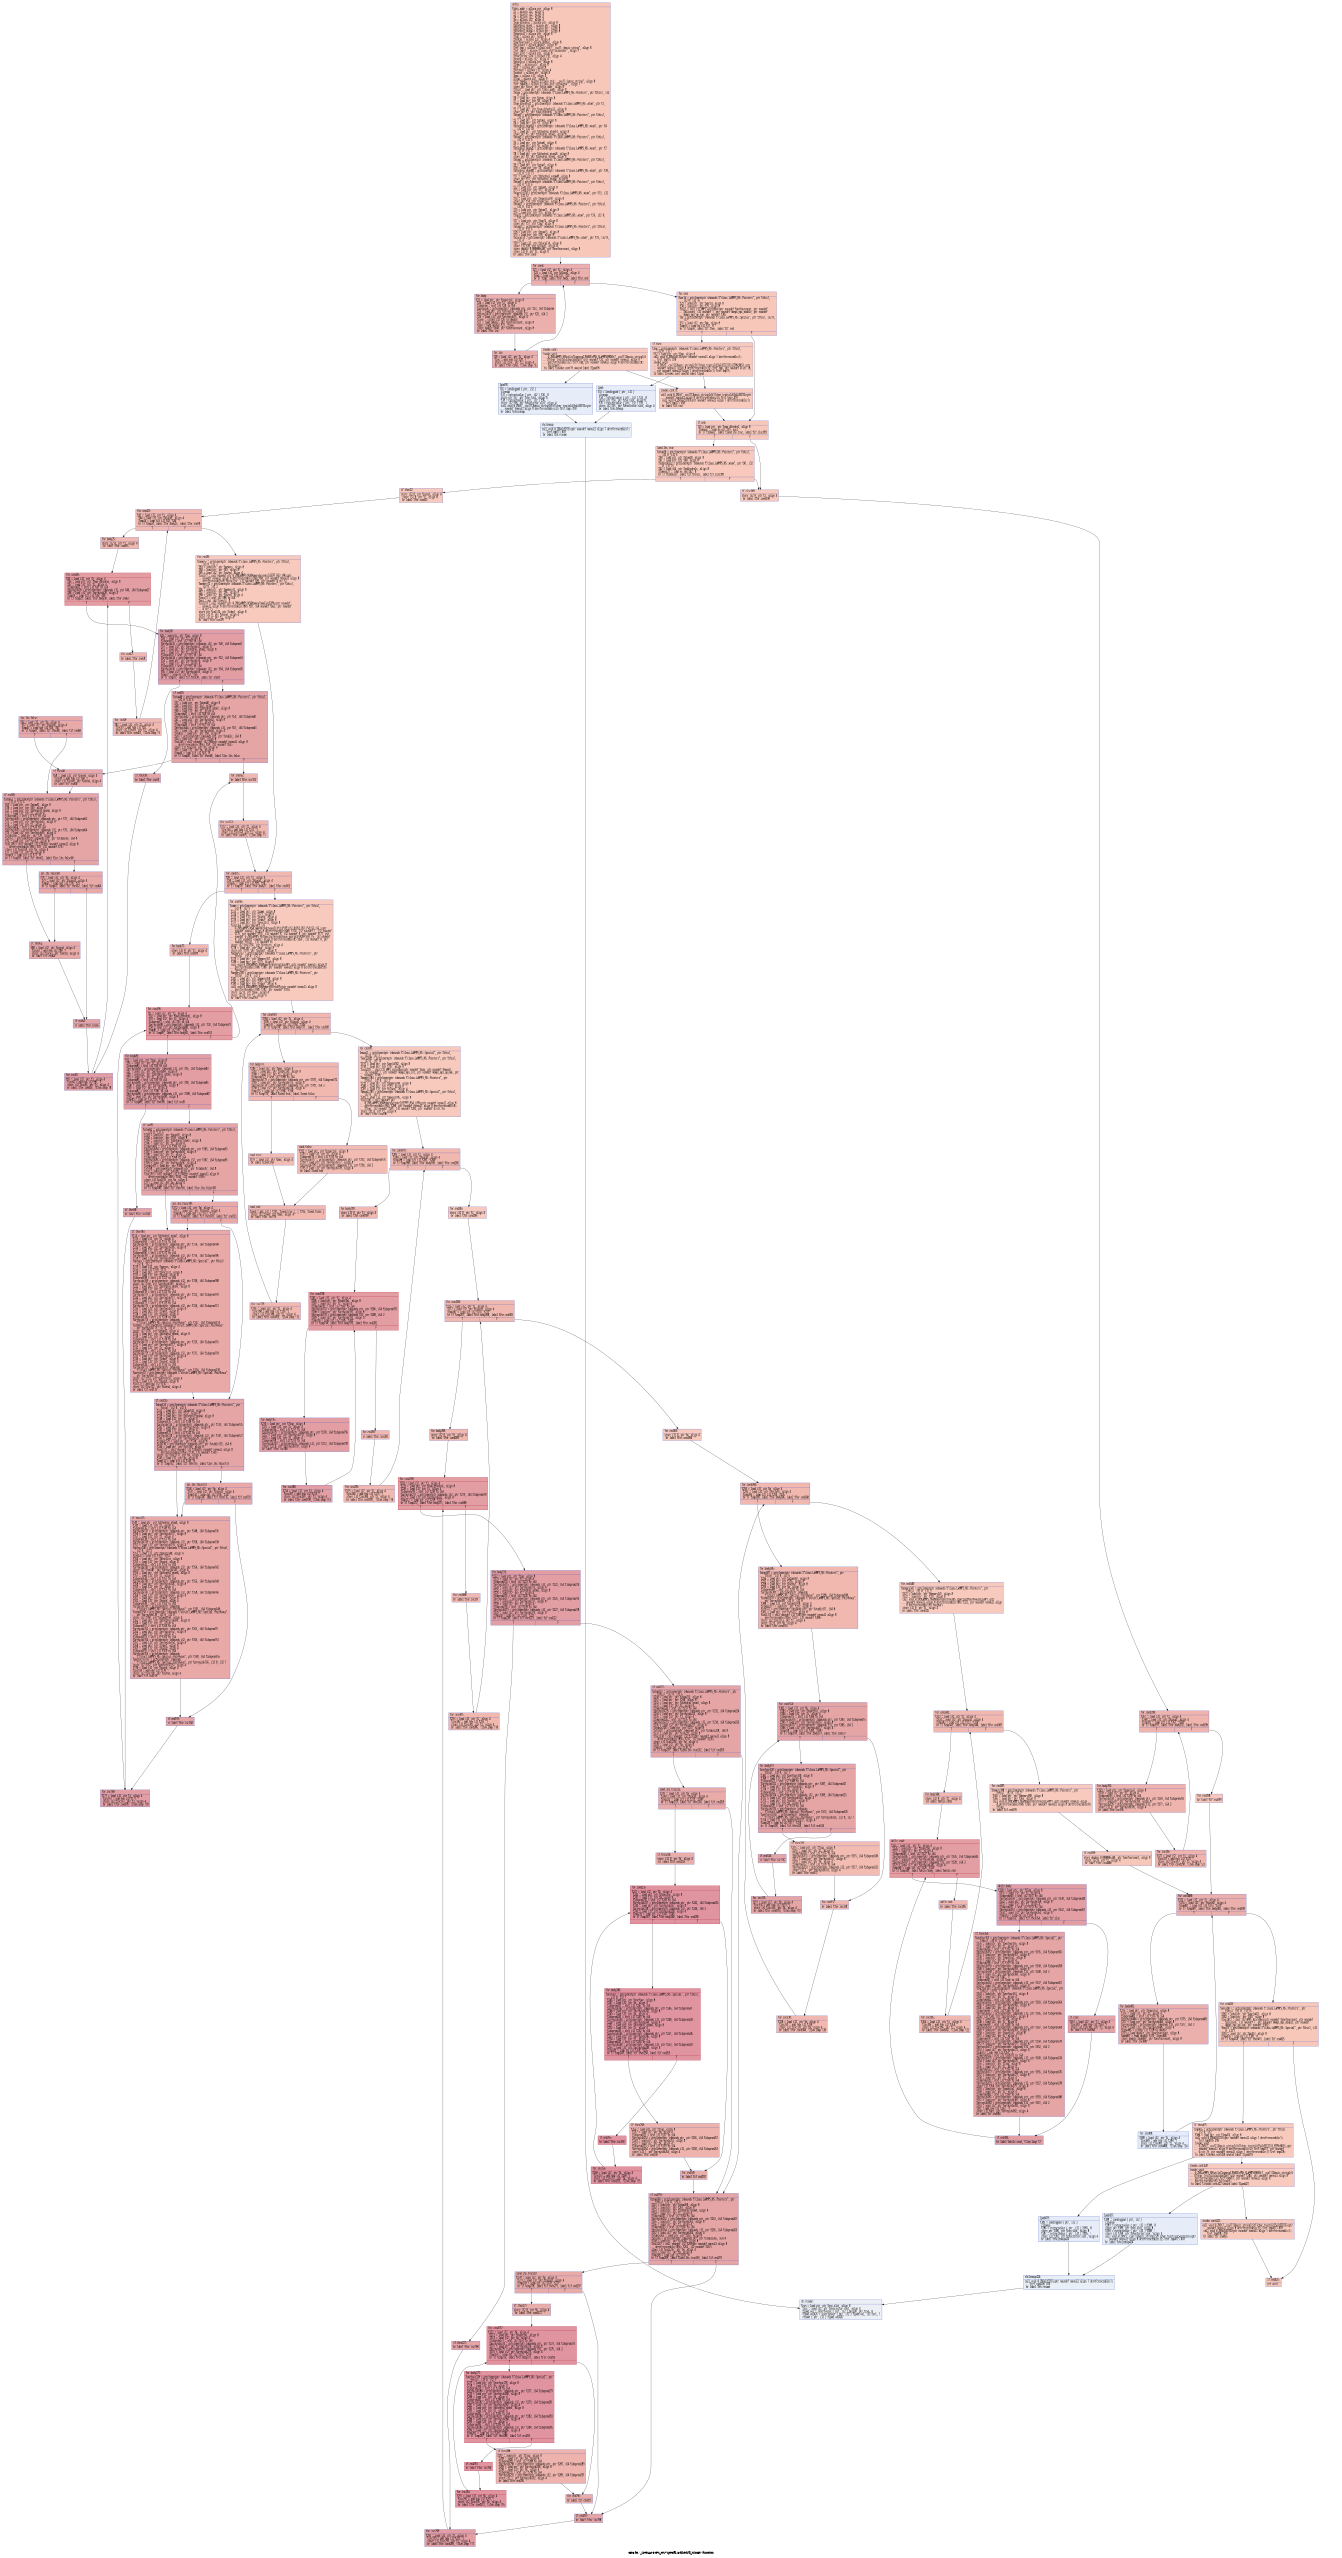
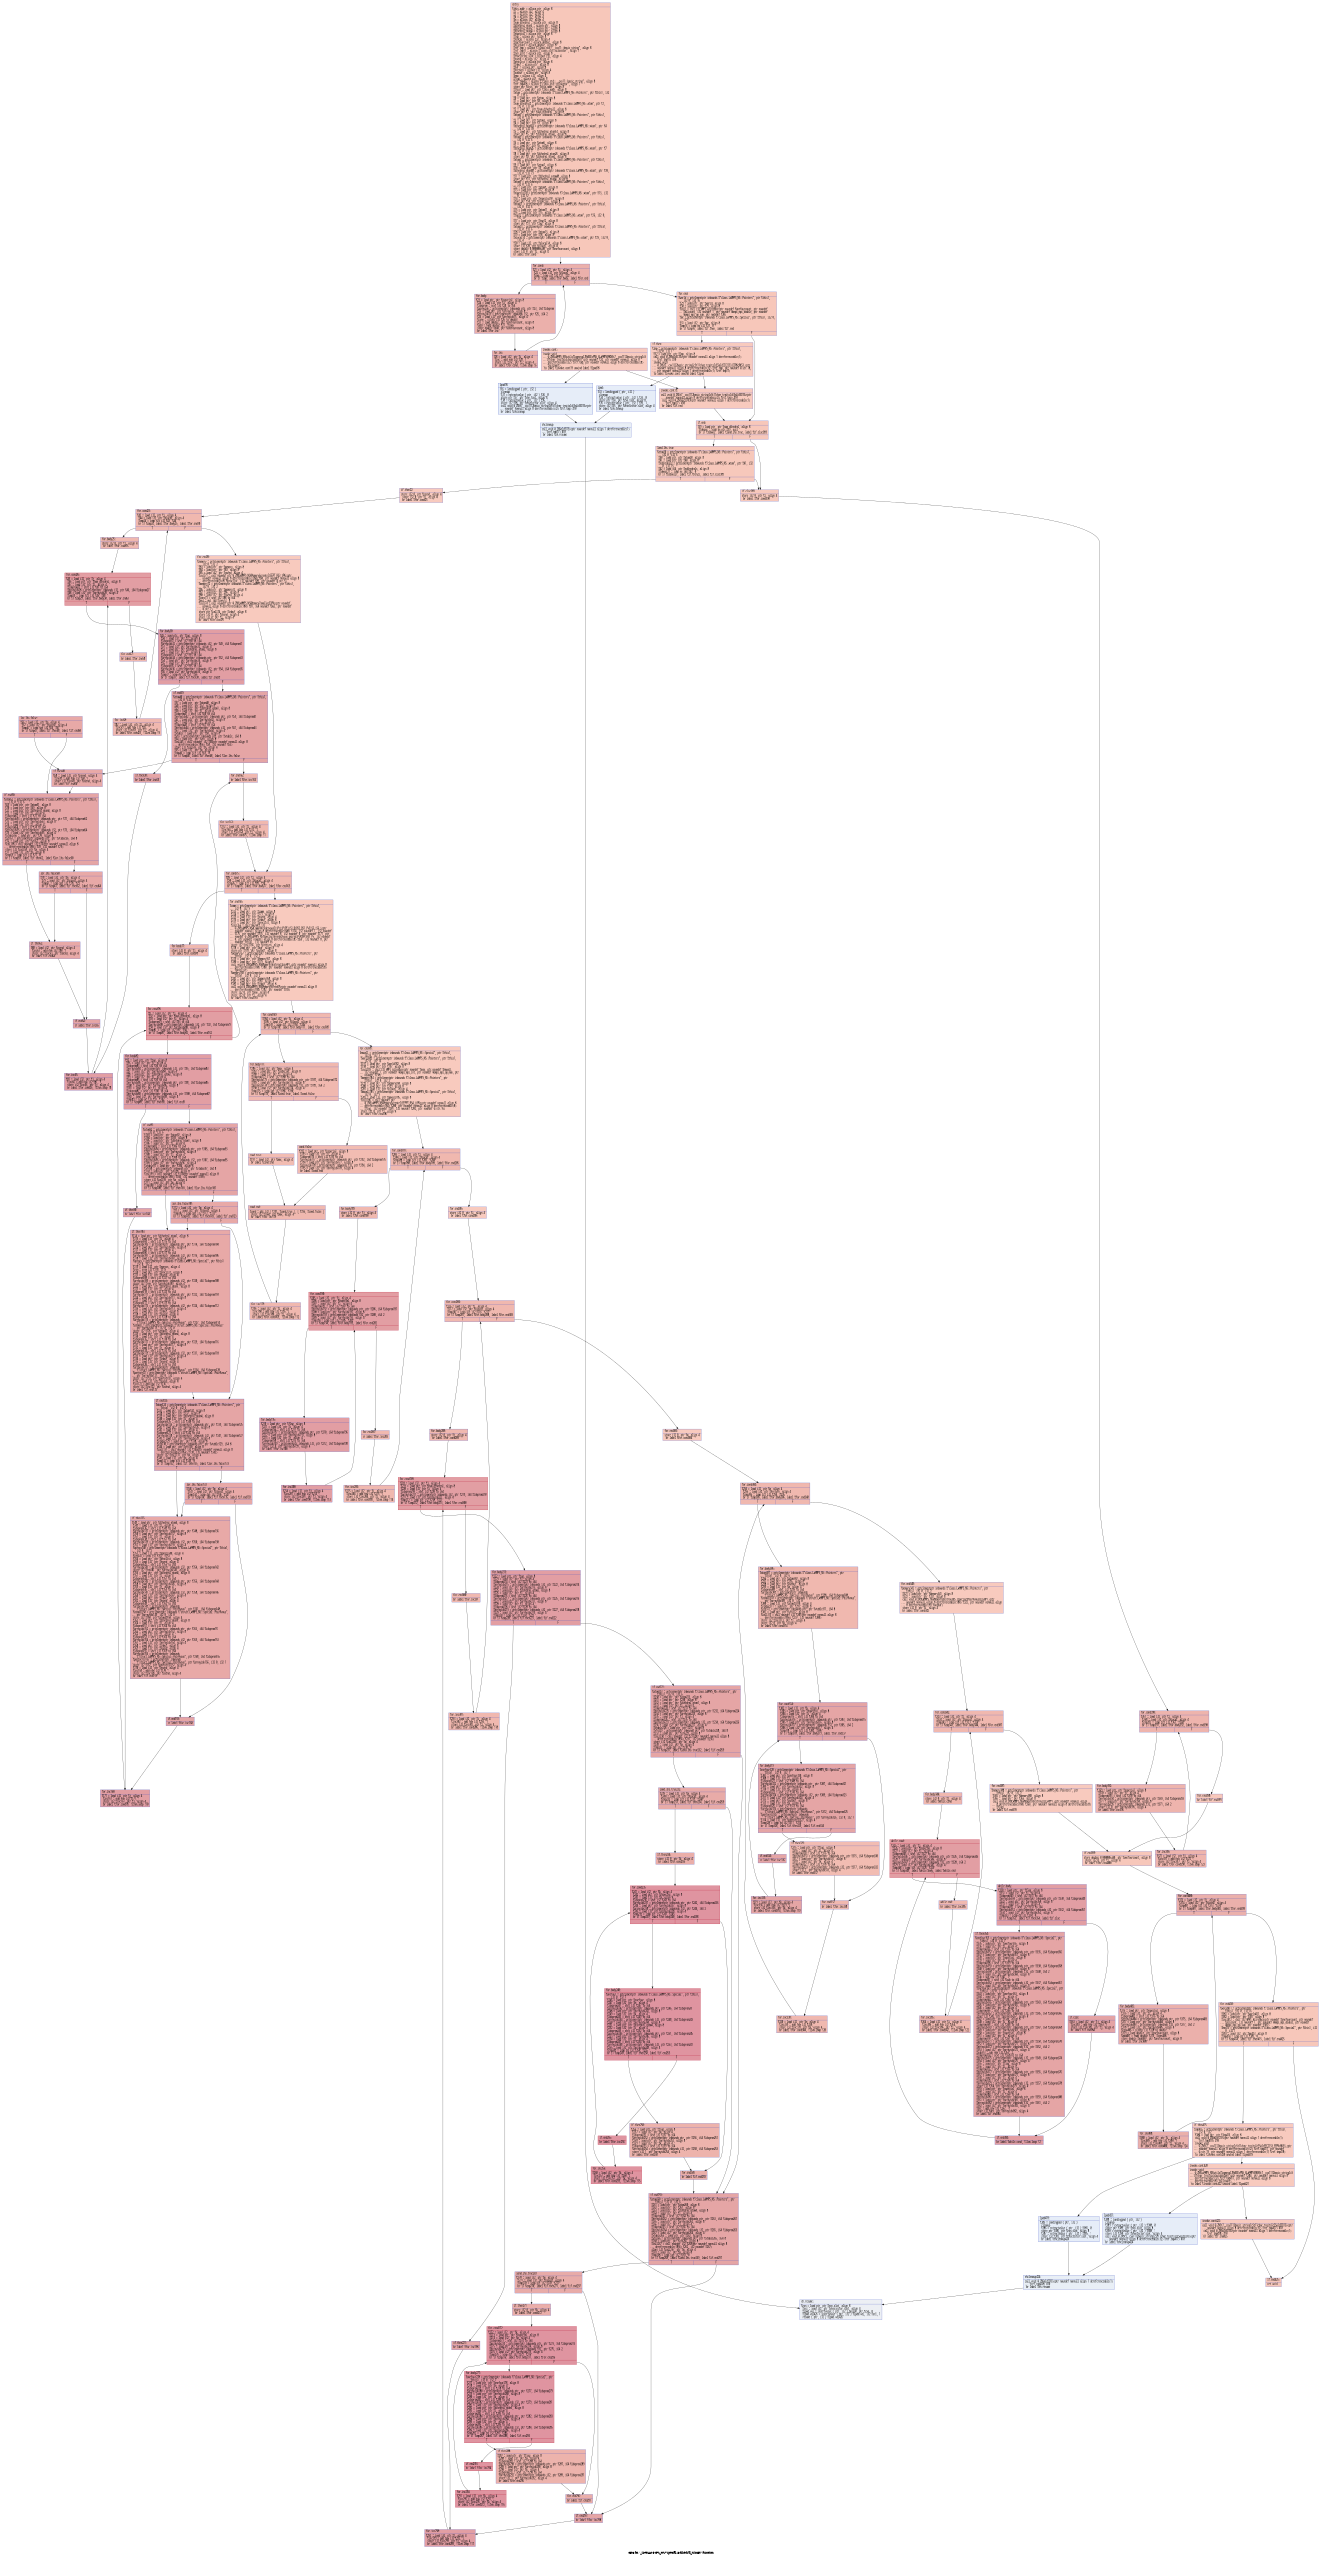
(1210, 1848) -> (1176, 1837)
(1163, 2140) -> (1163, 2140)
